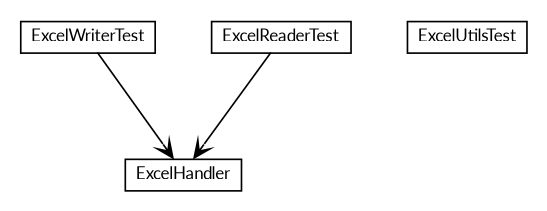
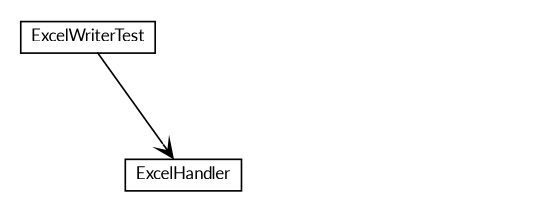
(281, 37) -> none
(467, 37) -> none
